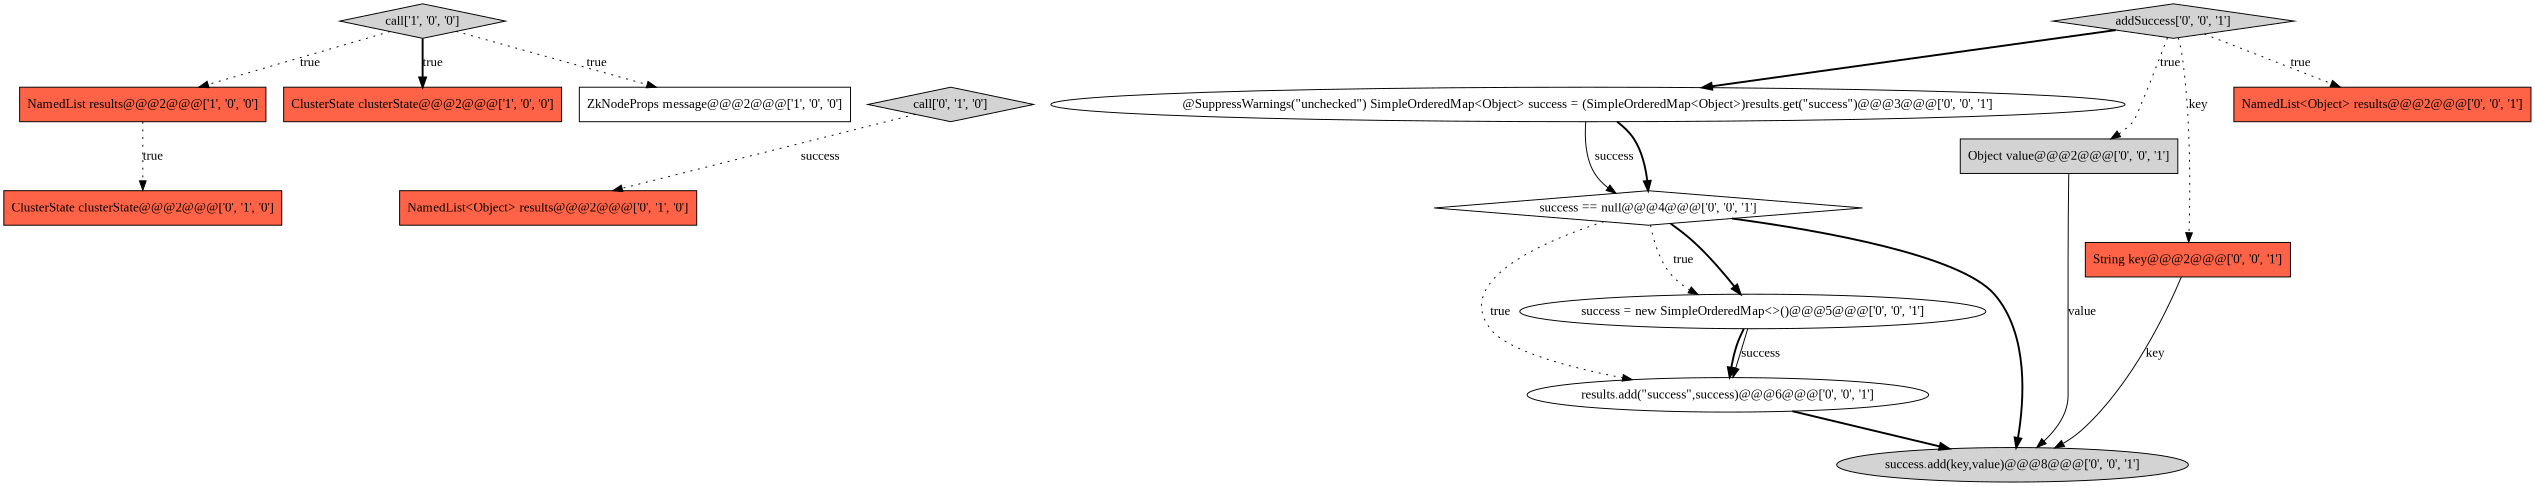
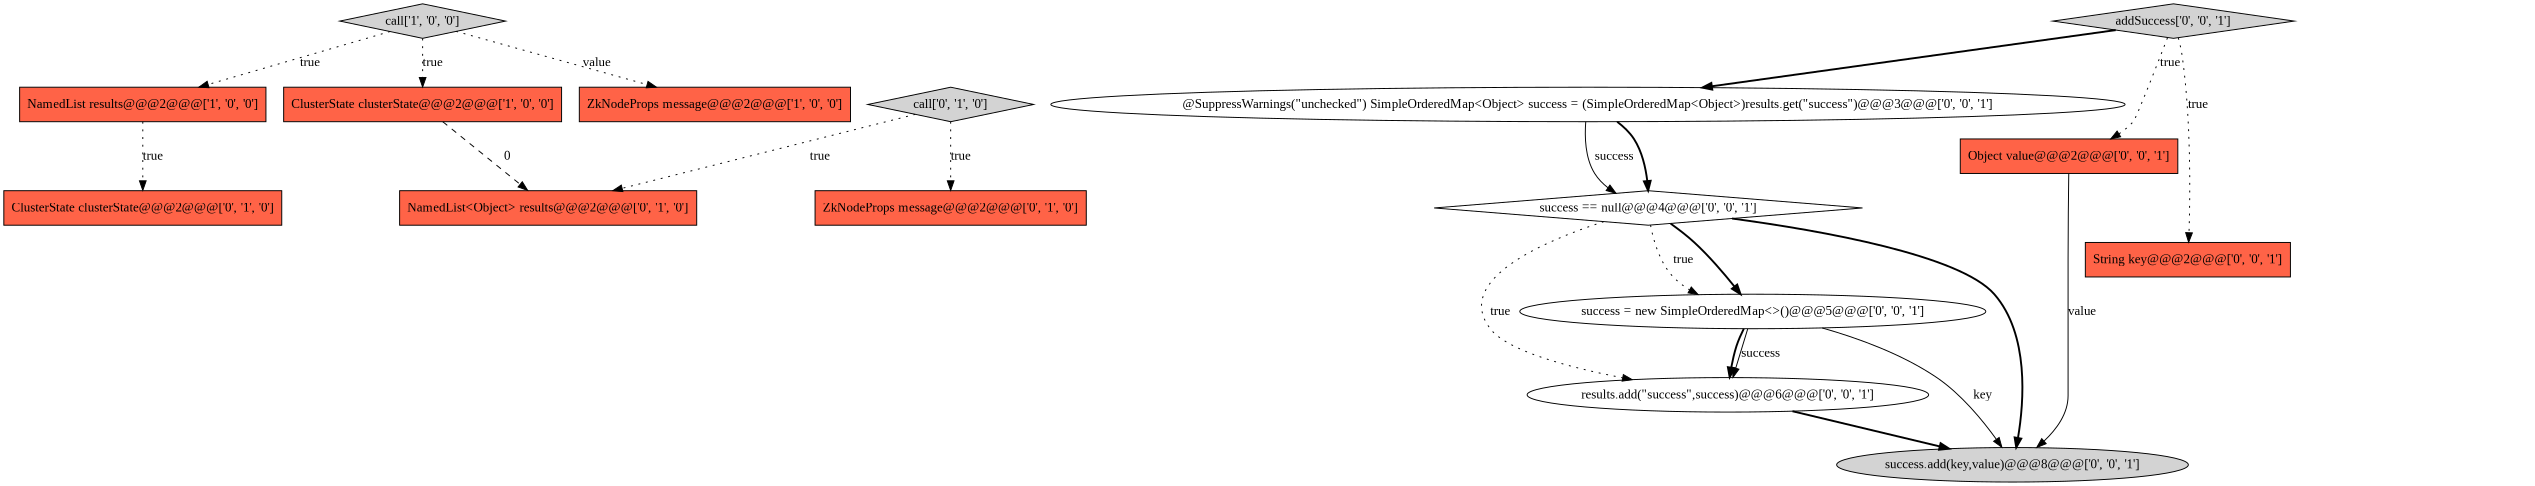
(423, 58) -> (423, 58)
(597, 63) -> (597, 63)
(715, 104) -> (715, 104)
(2198, 104) -> (2198, 104)
(2382, 104) -> none
none -> (481, 153)
(820, 156) -> (820, 156)
(2069, 156) -> (2069, 156)
none -> (951, 208)
(2133, 368) -> (1920, 367)
